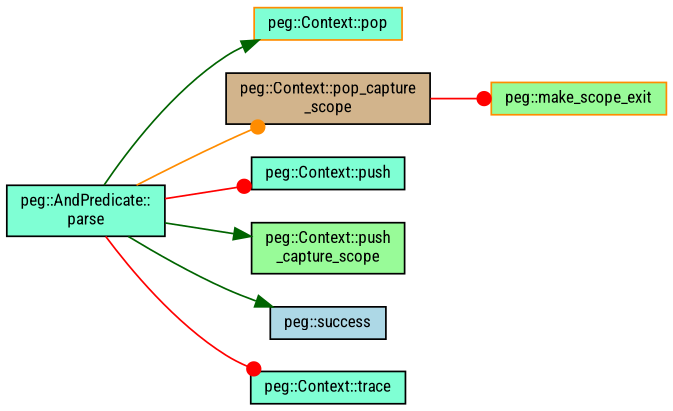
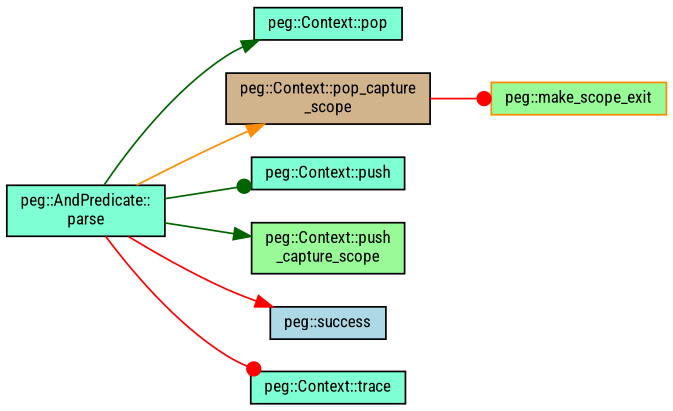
(328, 24) -> (328, 24)
(194, 157) -> (192, 157)
(201, 193) -> (201, 193)
(191, 272) -> (191, 272)
